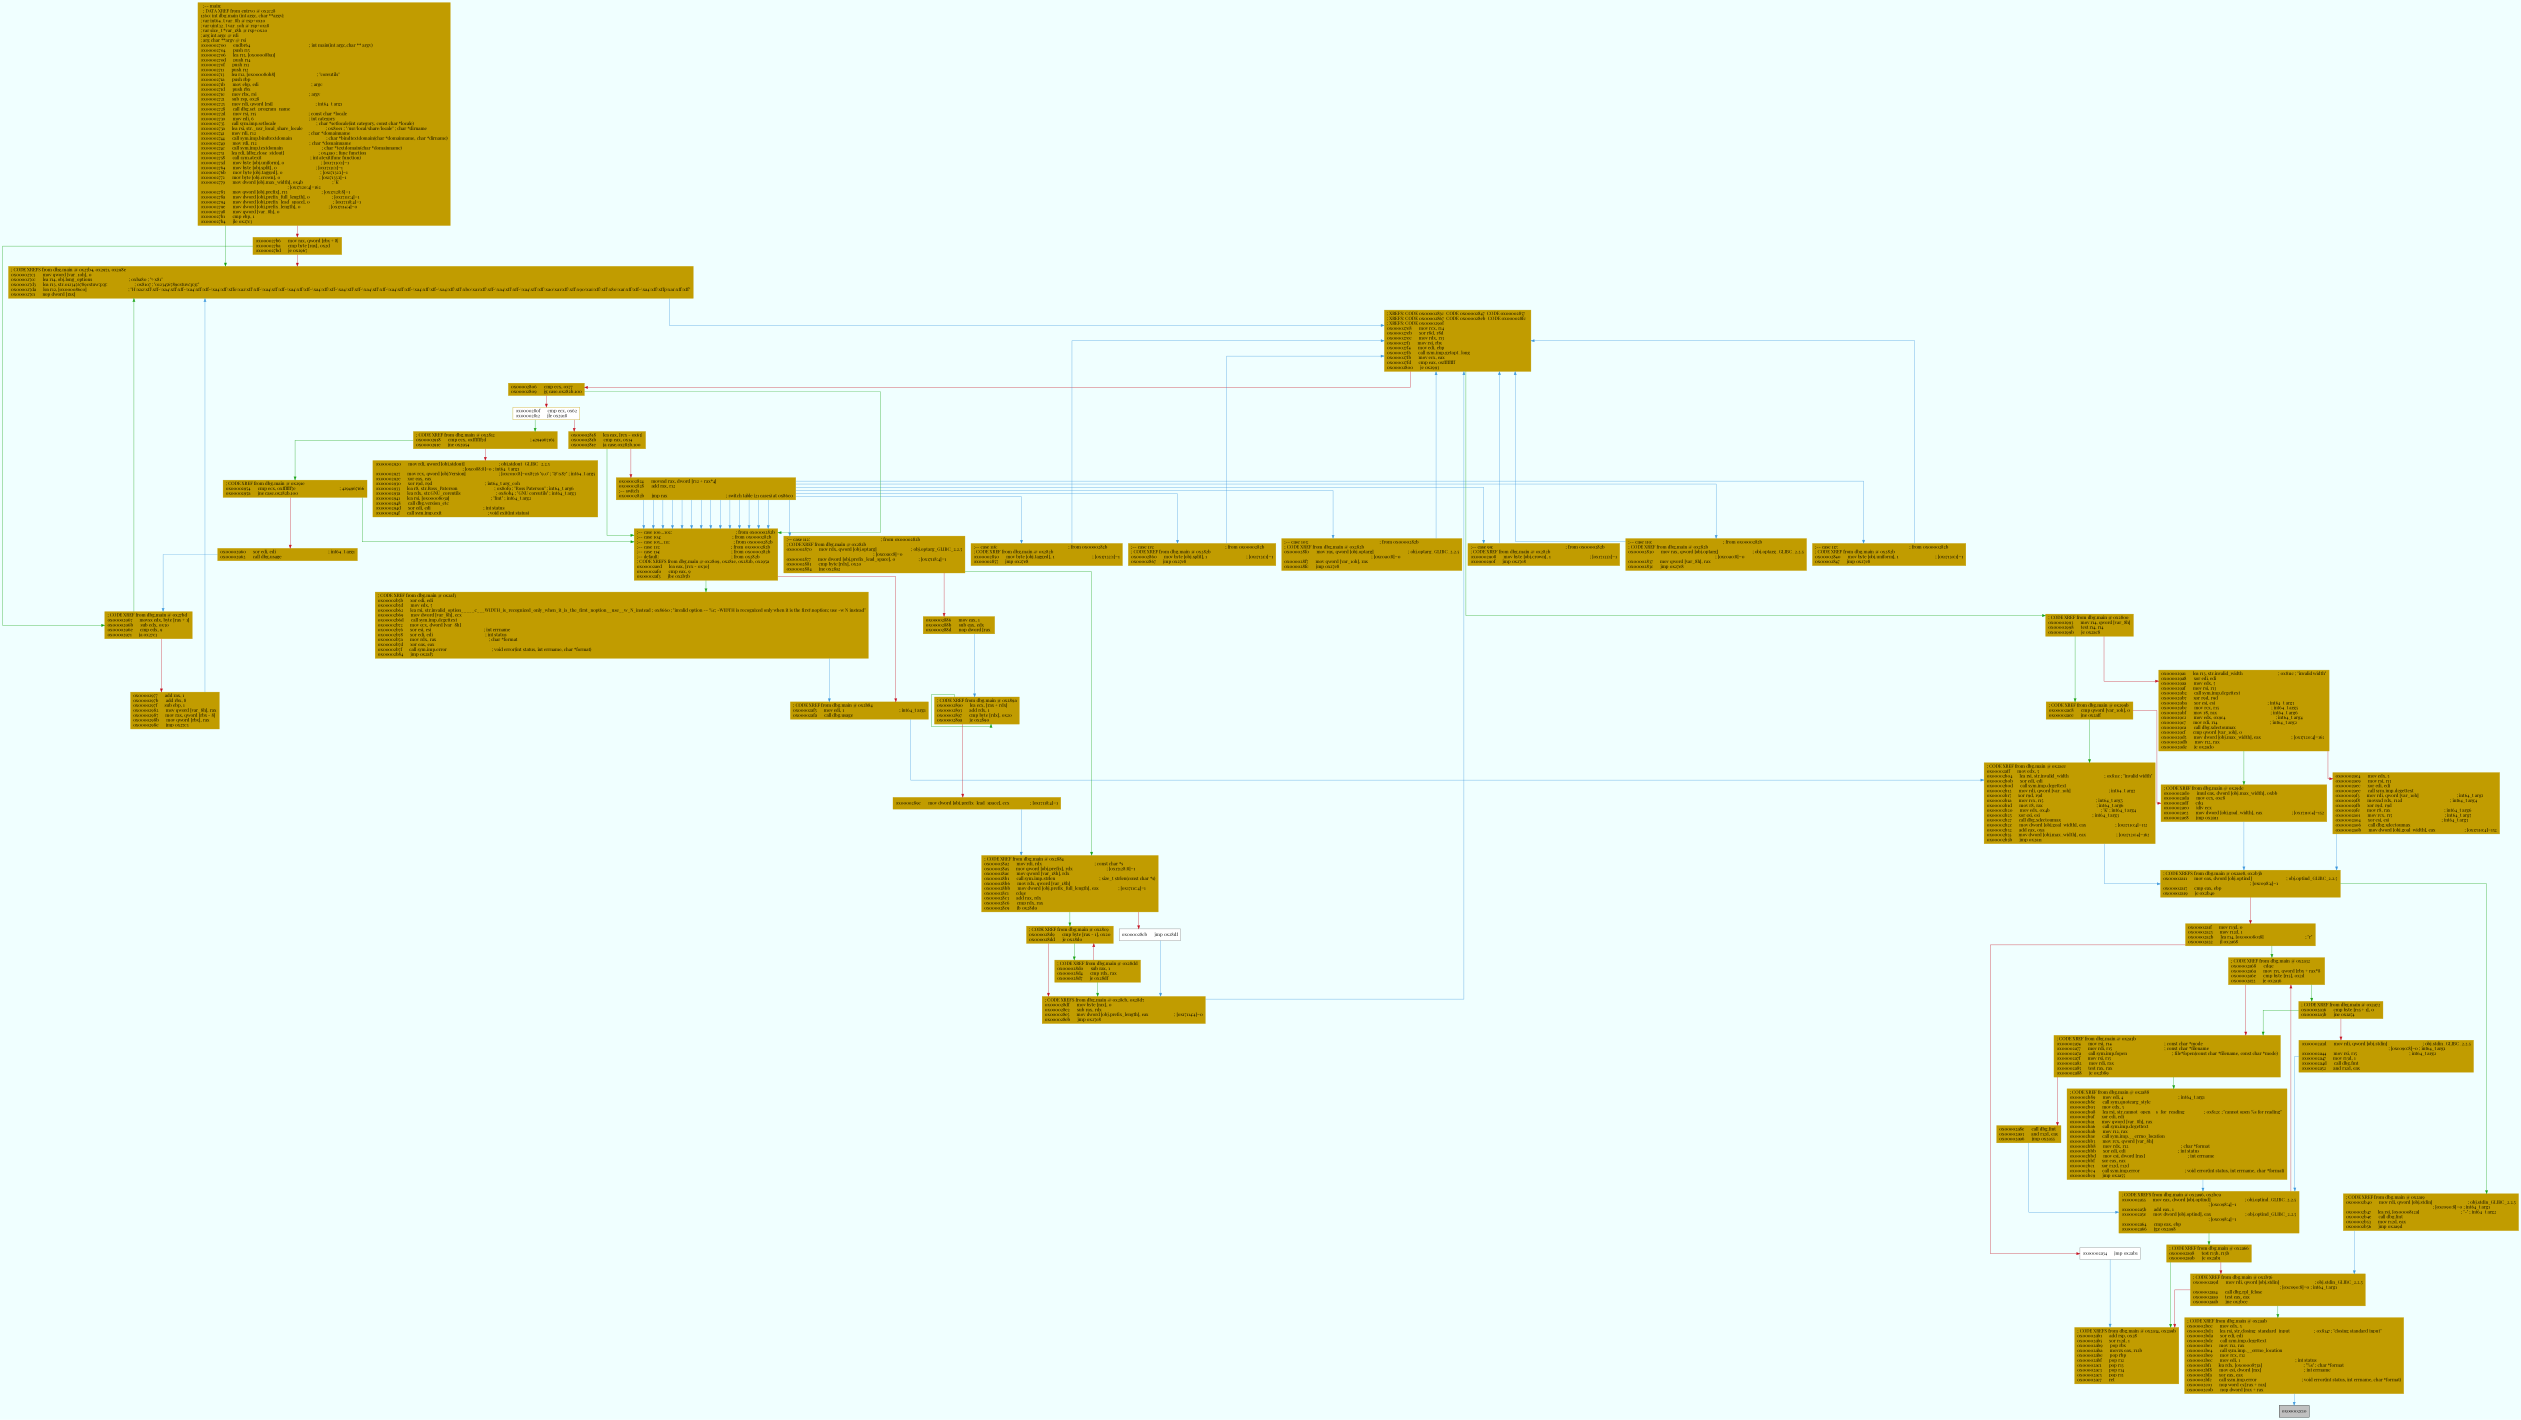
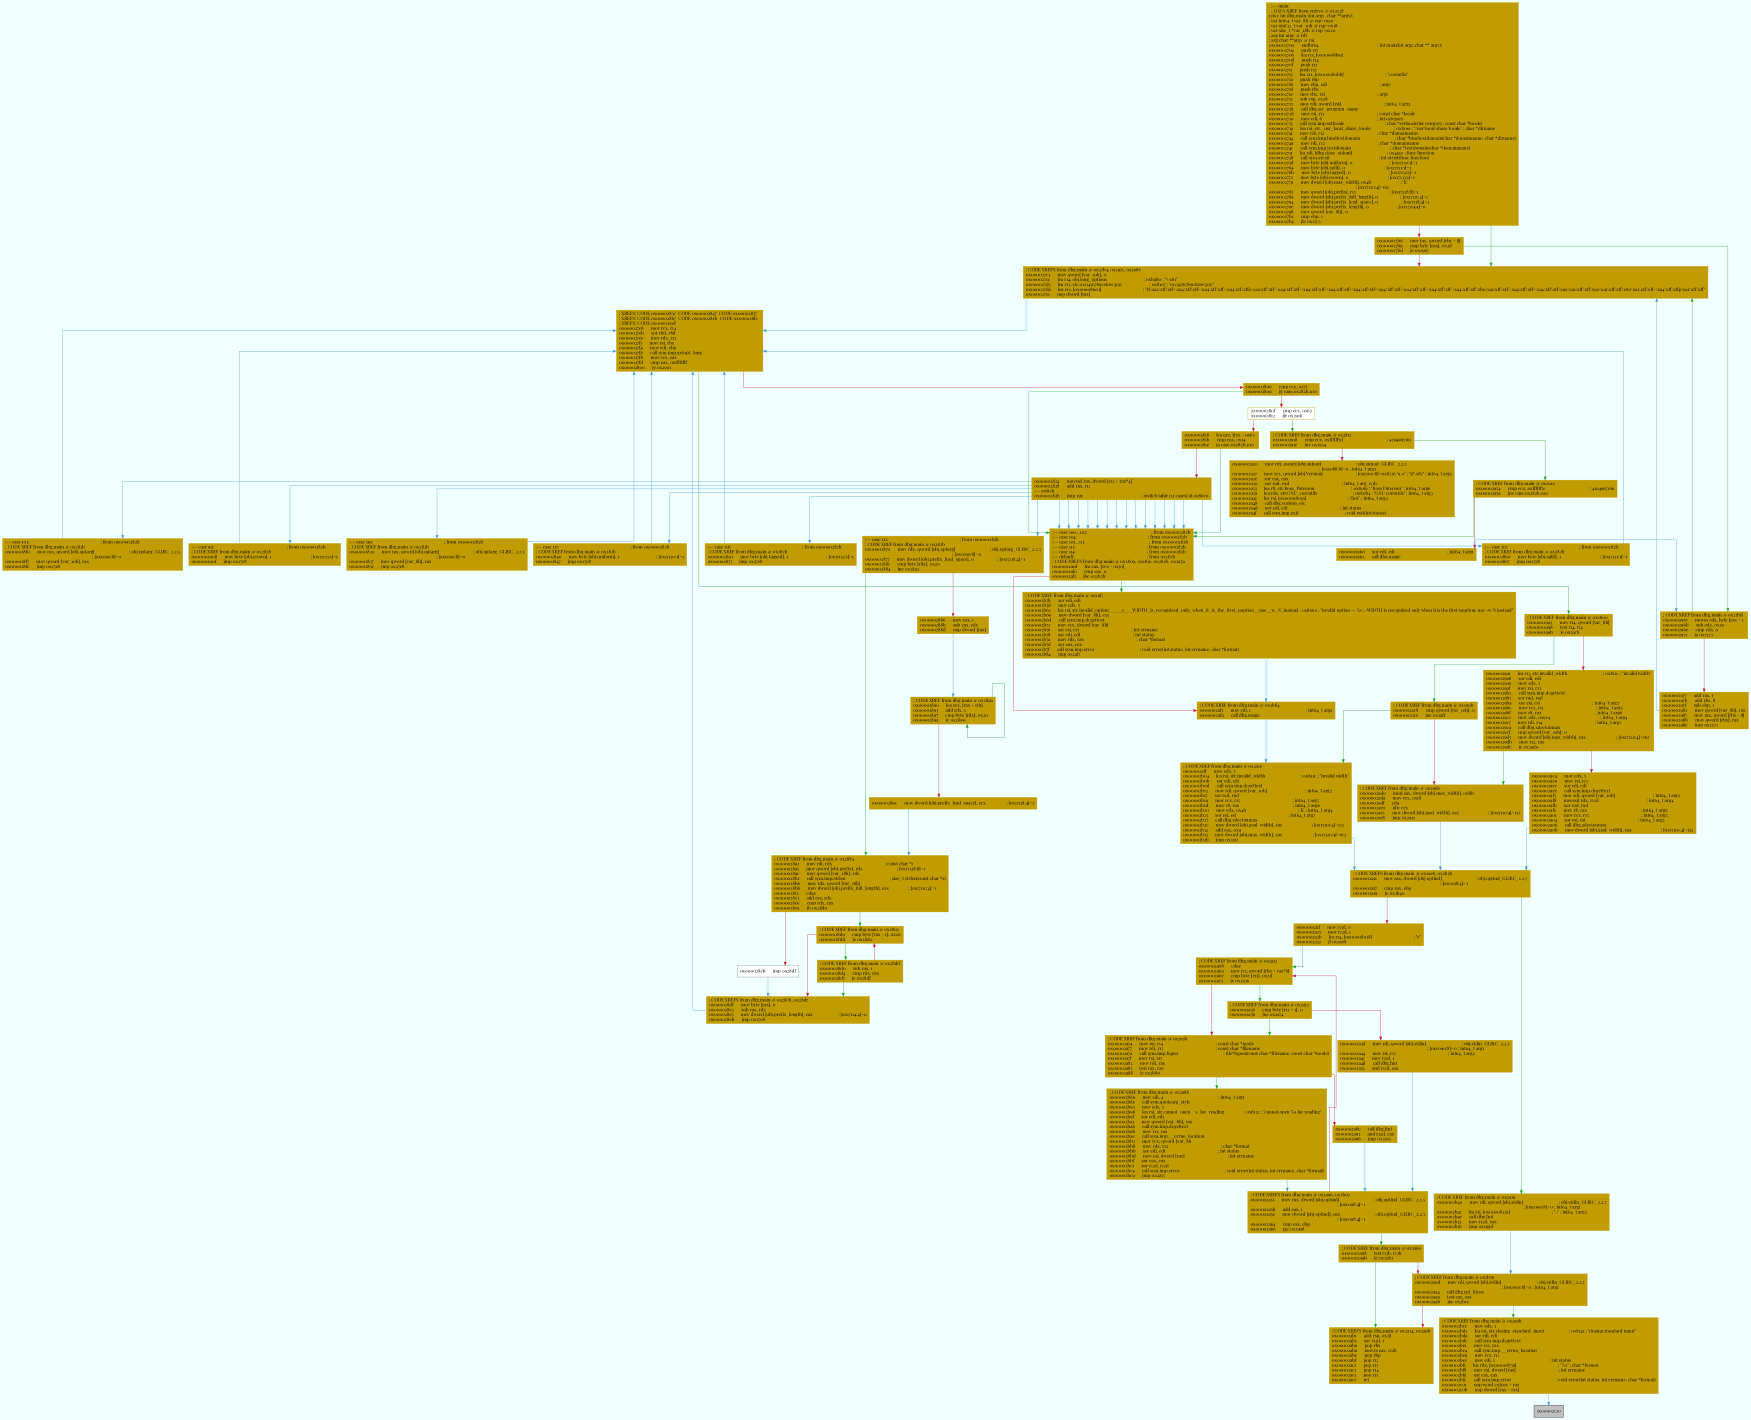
(2110, 1253) -> none
(2294, 1411) -> (1549, 1411)
